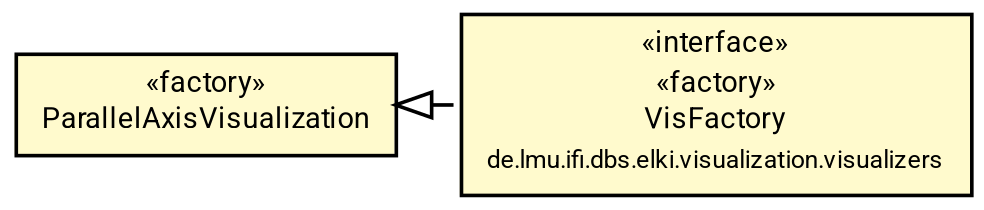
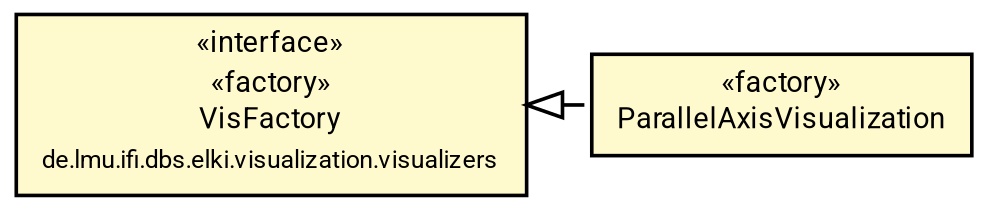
(445, 105) -> (576, 105)
